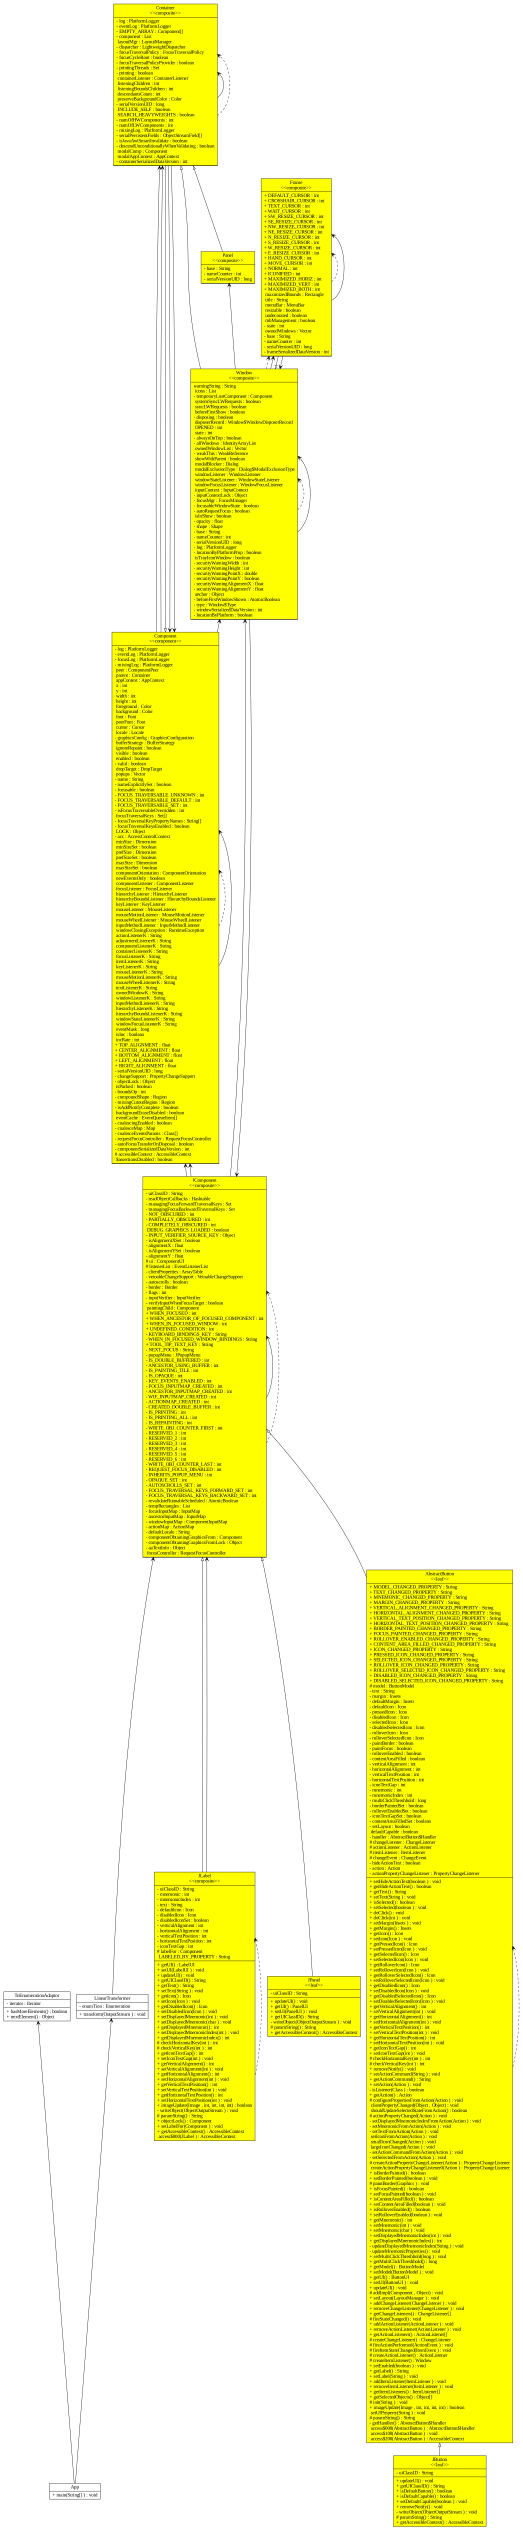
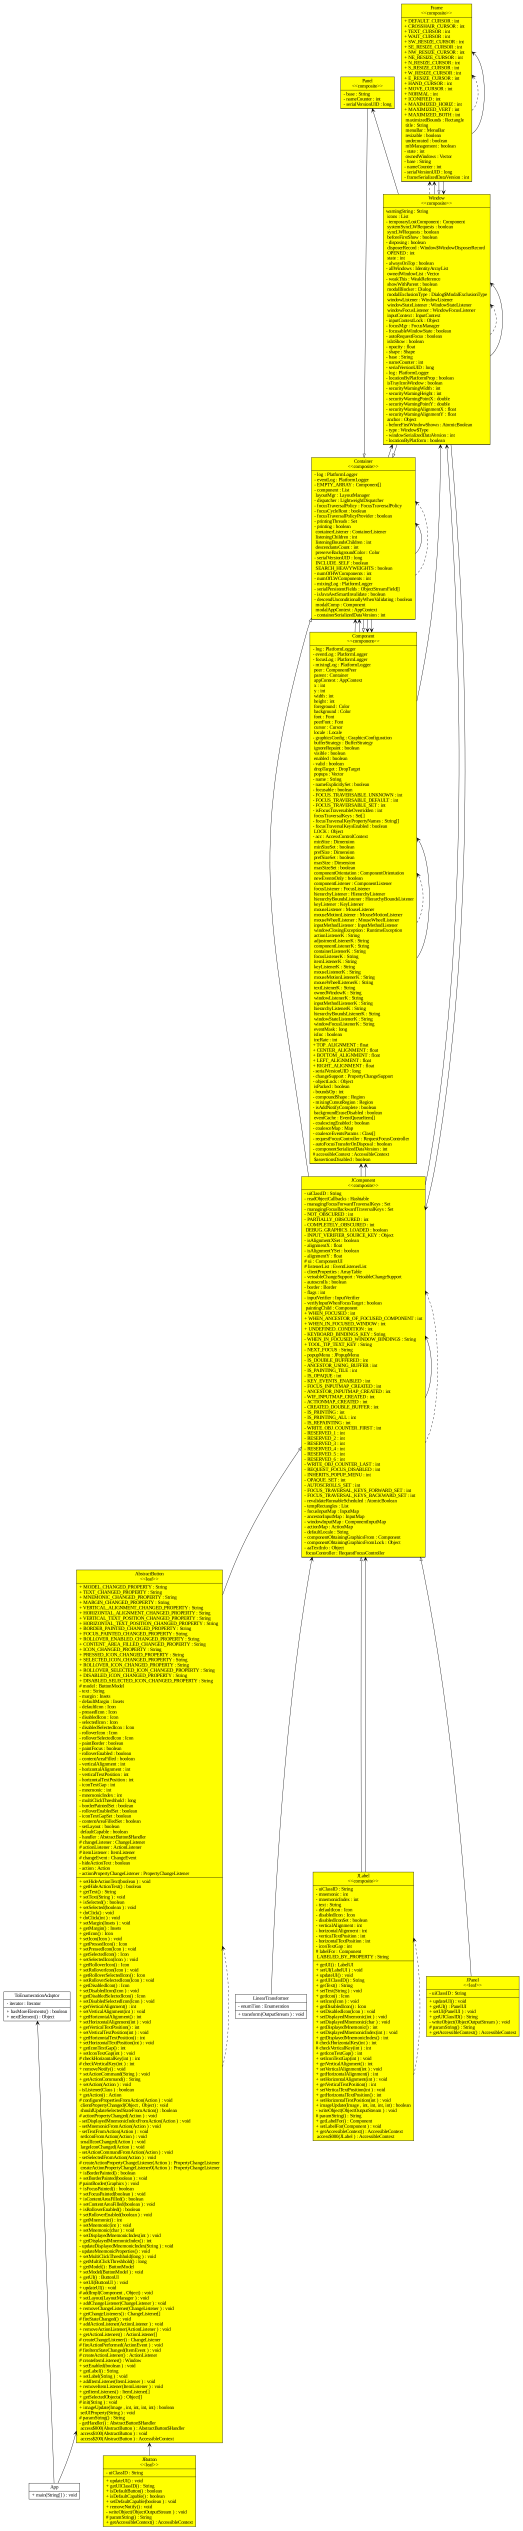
none -> (390, 453)
(227, 579) -> (418, 404)
none -> (271, 898)
(184, 2121) -> (344, 2121)
(93, 2253) -> (68, 2459)
(440, 2451) -> (149, 2451)
